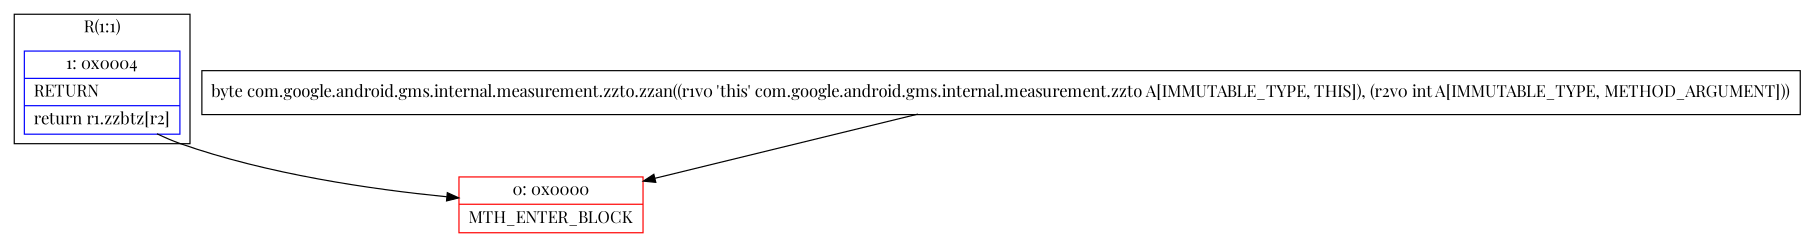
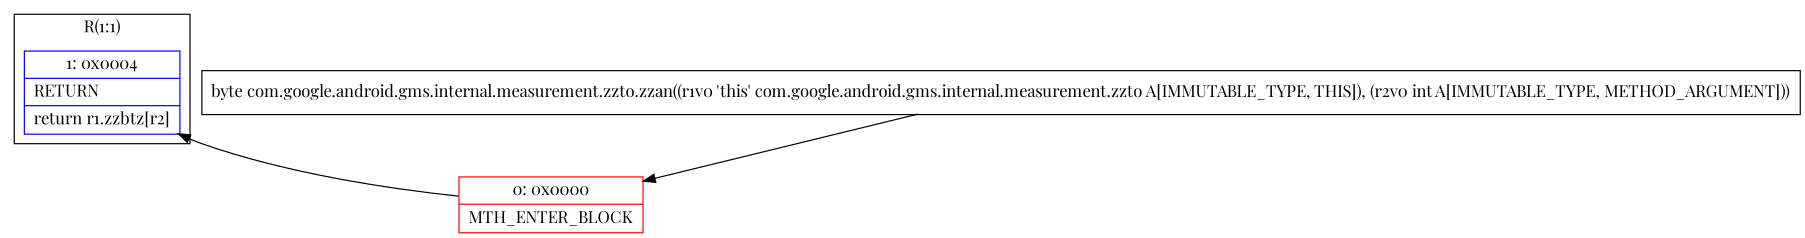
(300, 175) -> (322, 176)
